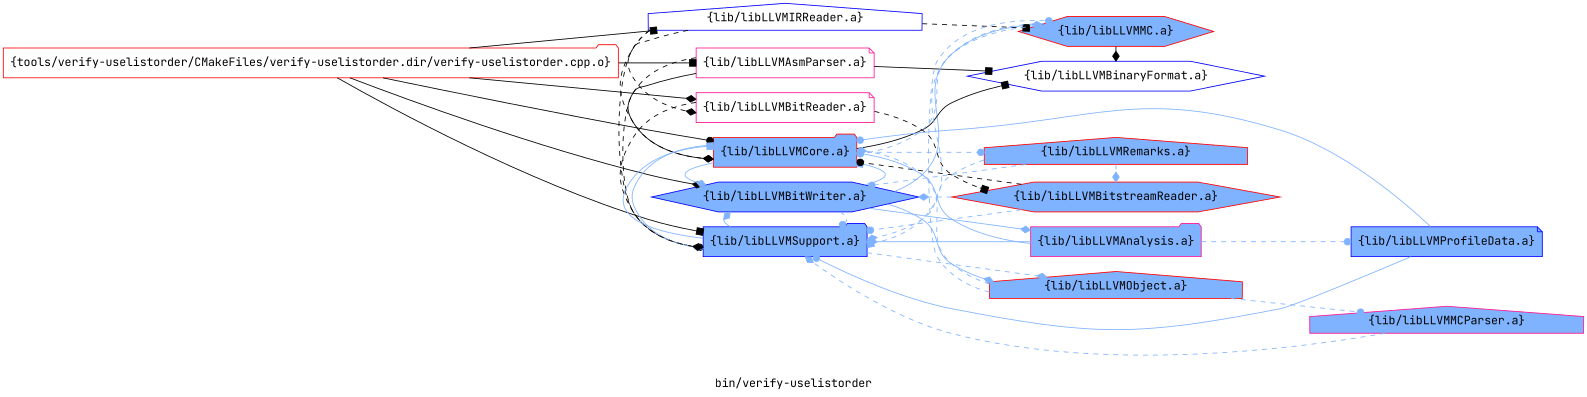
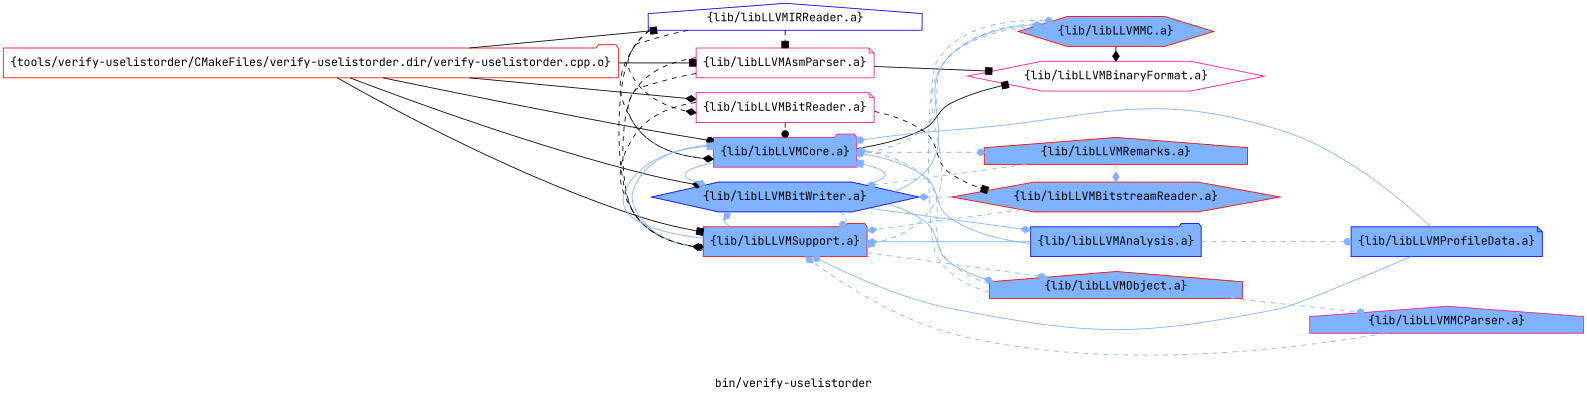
(972, 26) -> (785, 35)
(1116, 76) -> (1116, 76)
(648, 85) -> (648, 85)
(785, 152) -> (785, 152)
(970, 177) -> (785, 127)
(935, 203) -> none
(971, 217) -> (971, 217)
(785, 242) -> (785, 242)
(1116, 242) -> (1116, 242)
